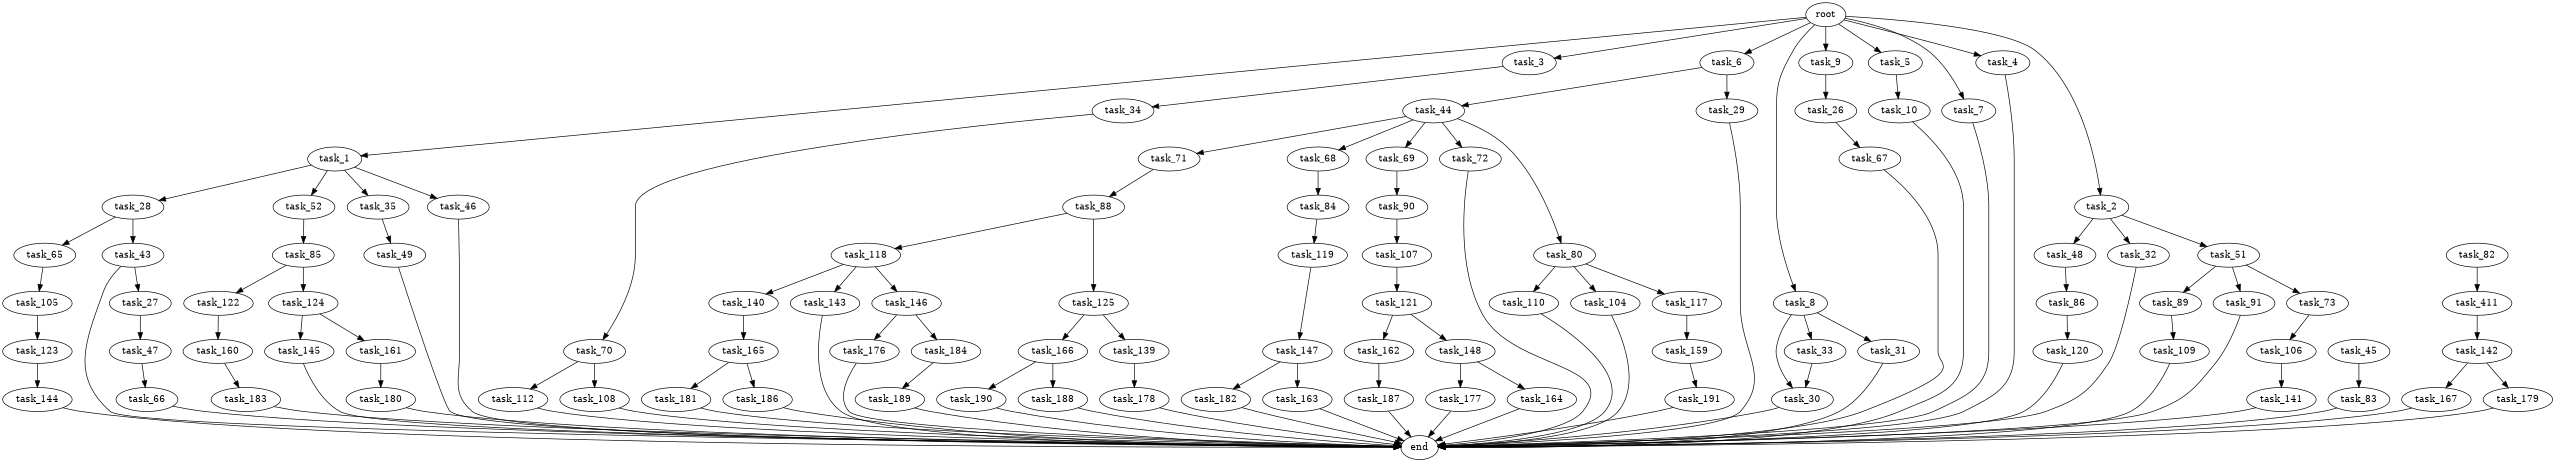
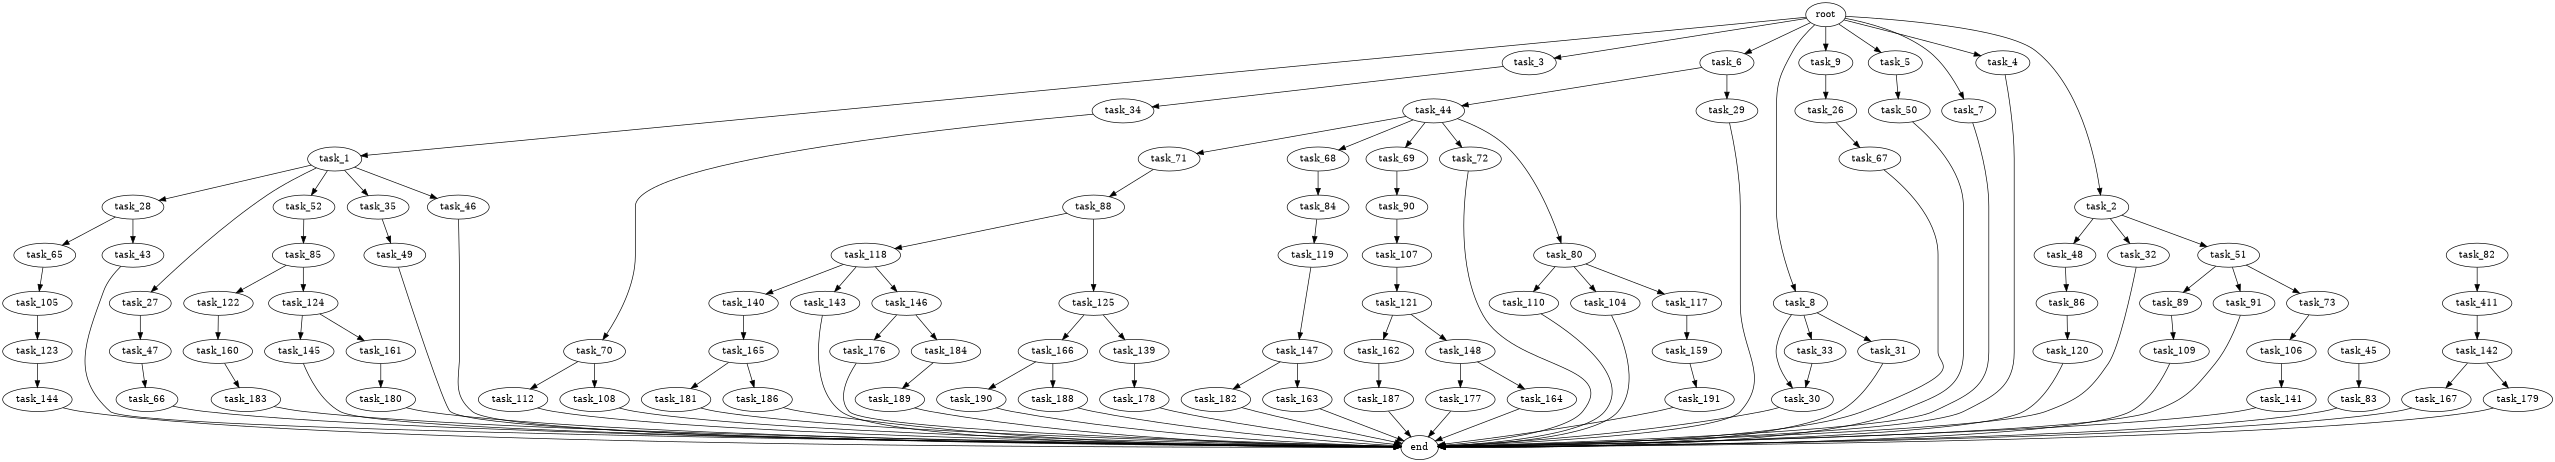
(1899, 111) -> (1899, 111)
(136, 276) -> (232, 221)
